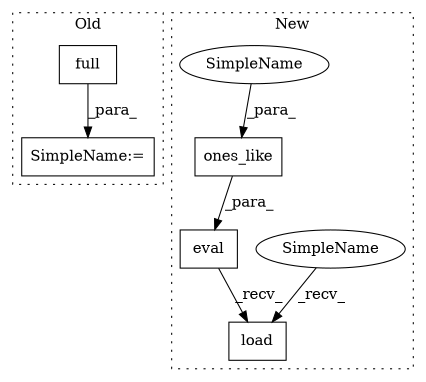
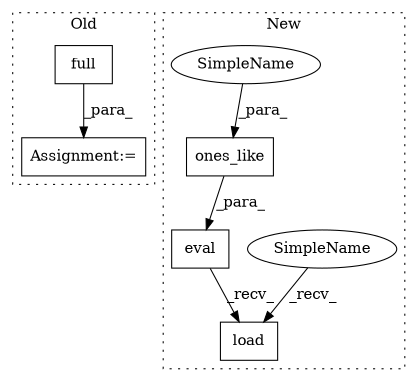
(88, 157) -> (84, 157)
